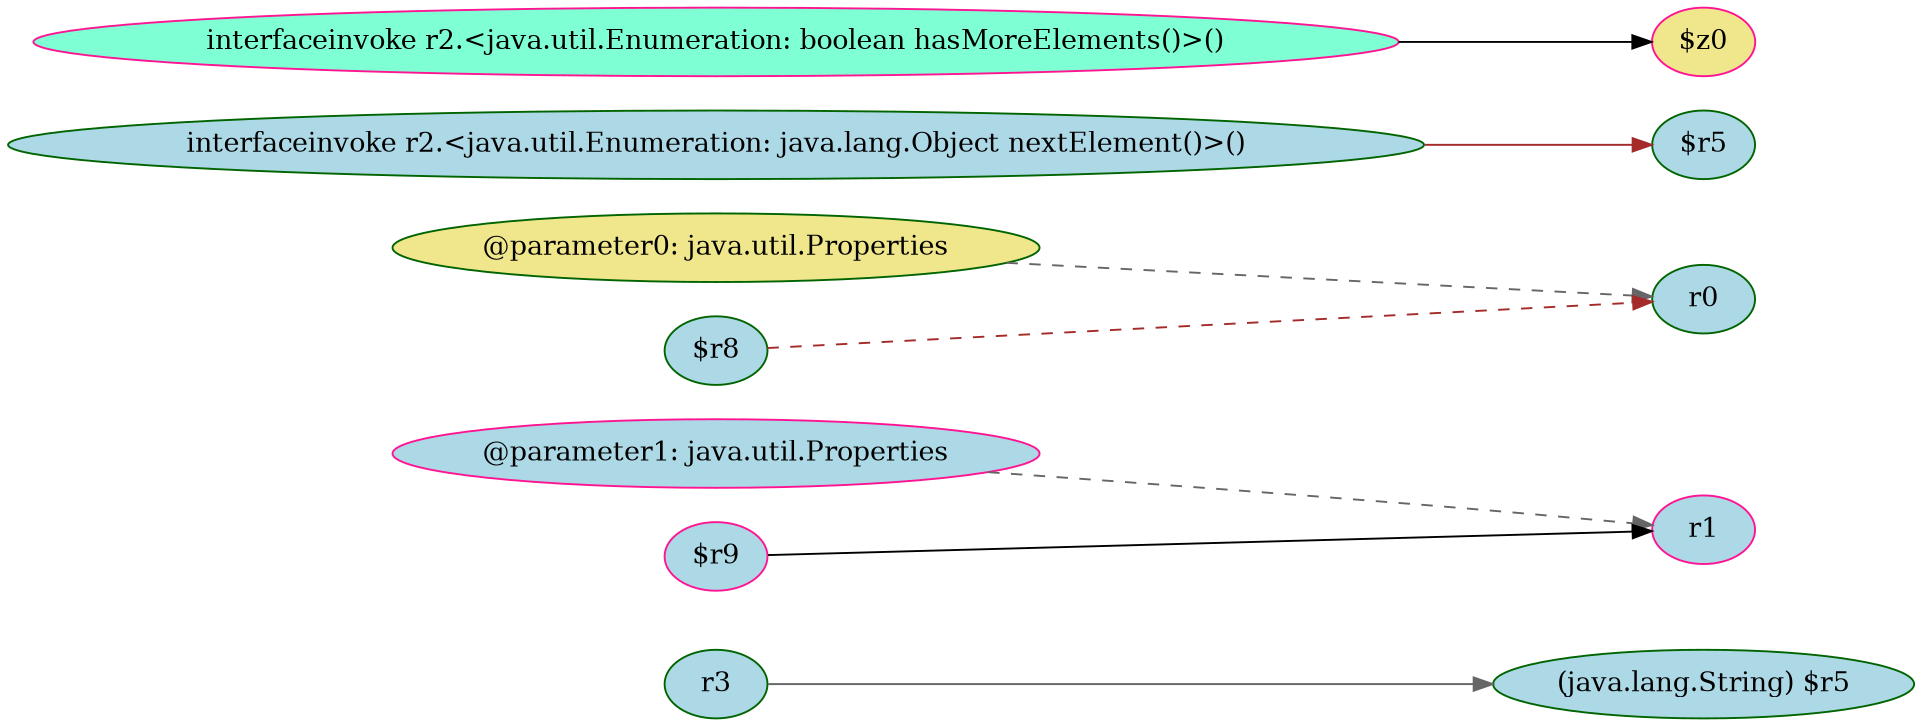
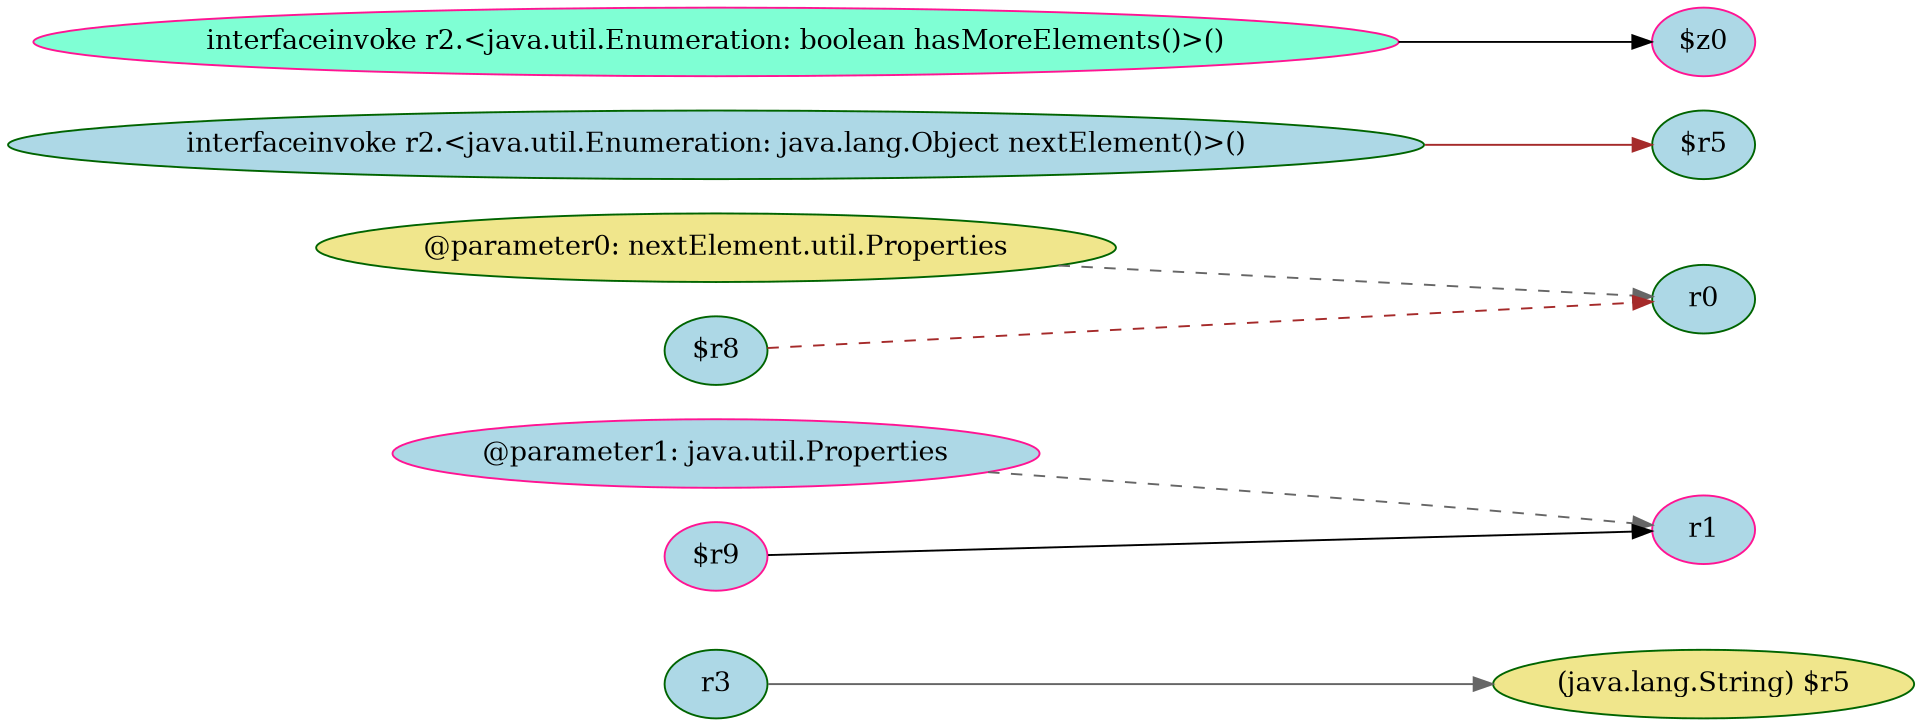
(1704, 42) -> (1704, 42)
(716, 248) -> (716, 248)
(1704, 684) -> (1704, 684)
